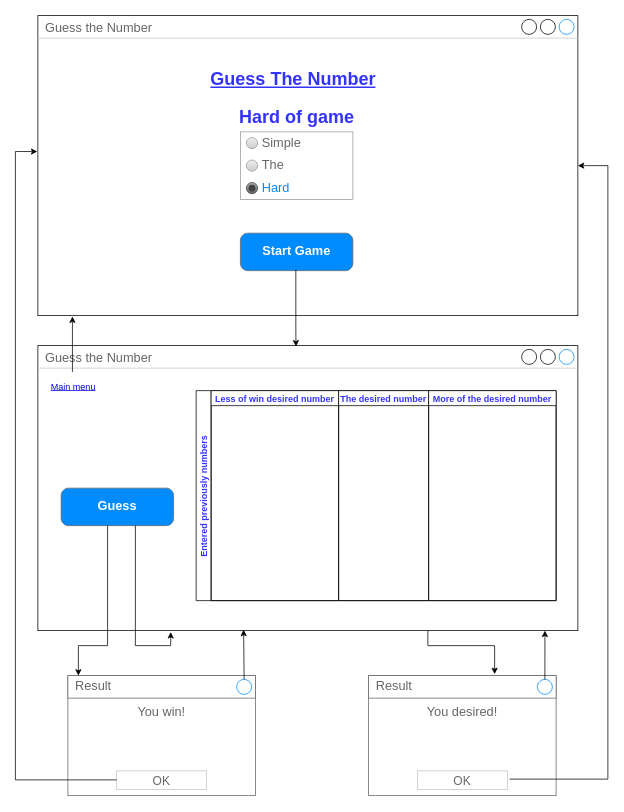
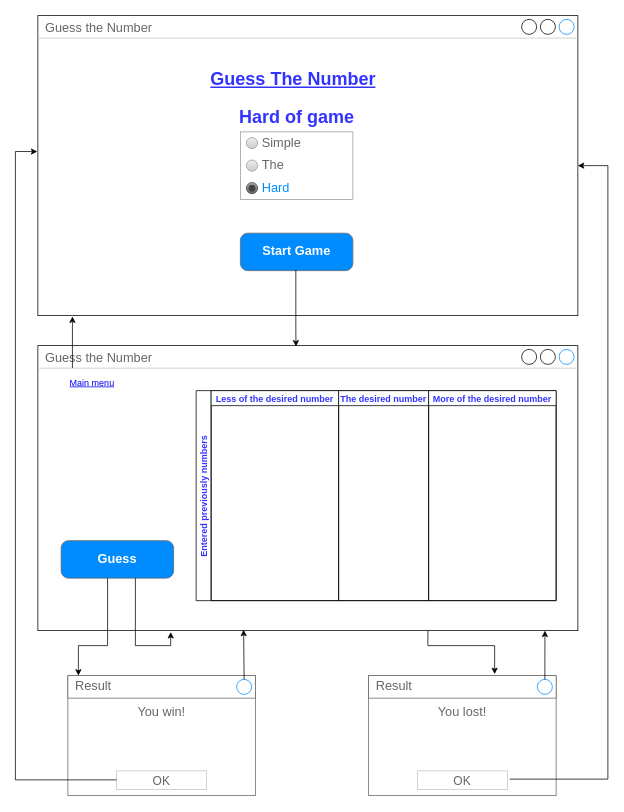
(74, 387) -> (92, 383)
(275, 398) -> (275, 398)
(117, 507) -> (117, 559)
(462, 712) -> (462, 712)
